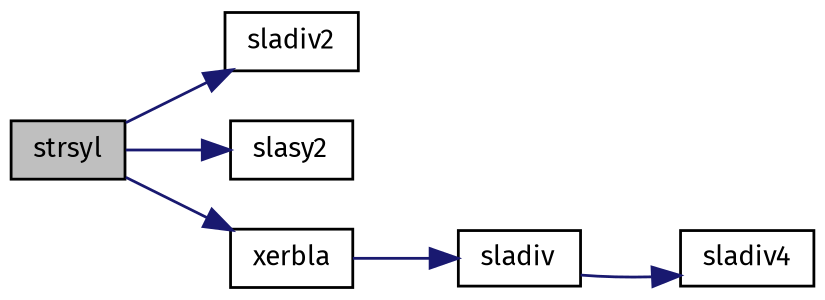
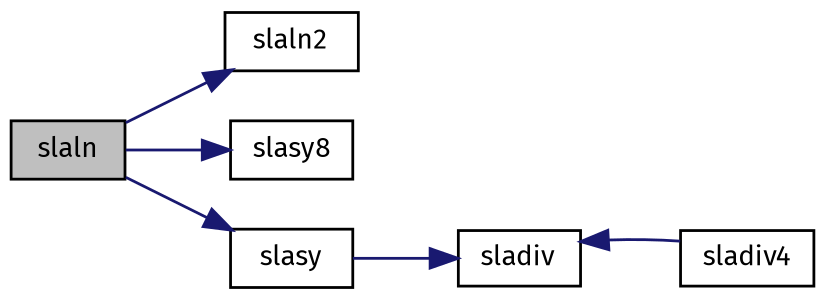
(292, 42) -> (292, 42)
(68, 150) -> (68, 150)
(292, 150) -> (292, 150)
(292, 258) -> (292, 258)
(616, 277) -> (644, 240)
